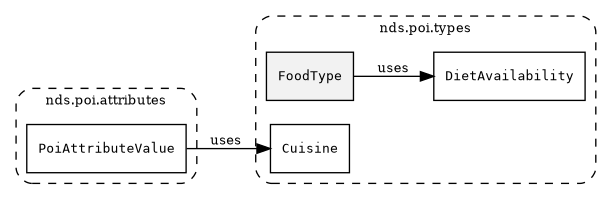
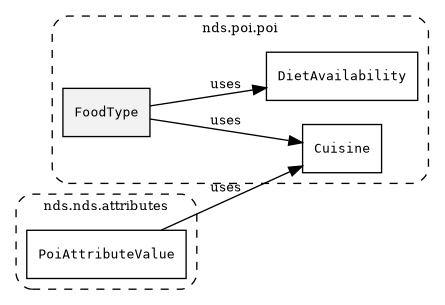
(426, 29) -> (240, 29)
(106, 101) -> (106, 207)
none -> (219, 130)
